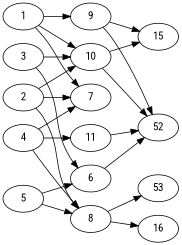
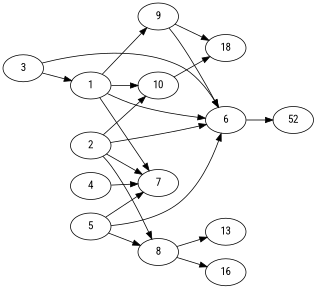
(158, 37) -> (226, 48)
(51, 57) -> (53, 76)
(129, 66) -> (191, 60)
(122, 89) -> none
none -> (151, 109)
none -> (155, 135)
(91, 138) -> none
(53, 177) -> none
(158, 188) -> (226, 232)
none -> (121, 207)
